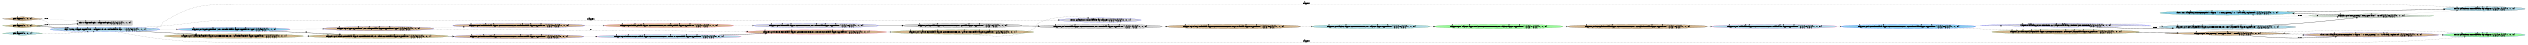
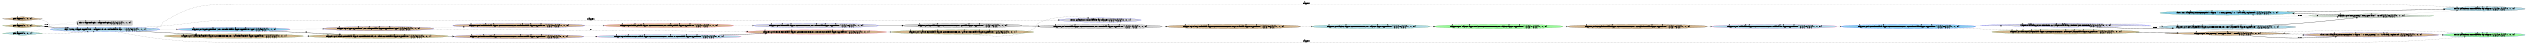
(59, 20) -> (53, 25)
(57, 25) -> (52, 25)
